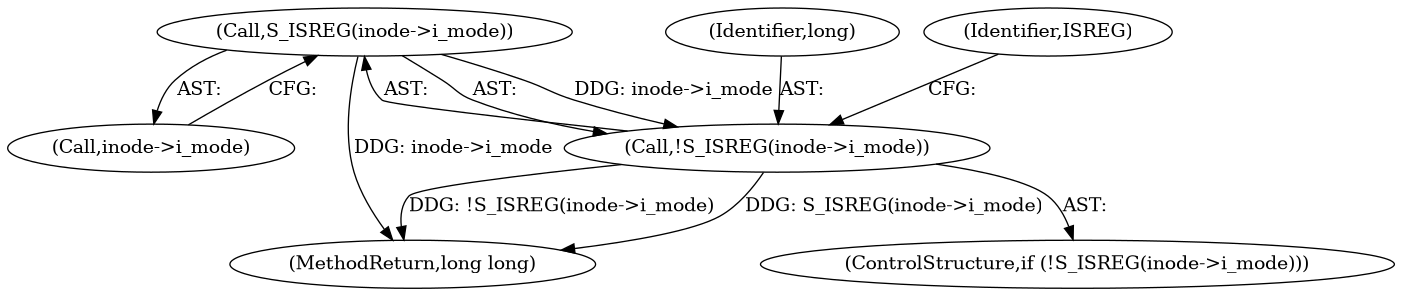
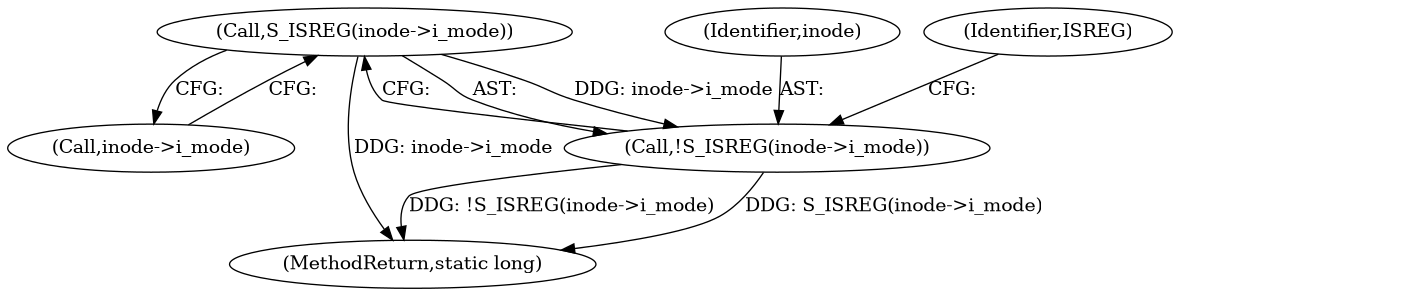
(782, 32) -> (782, 32)
(203, 90) -> (203, 90)
(409, 90) -> (409, 90)
(413, 264) -> (413, 264)
(1077, 264) -> none
